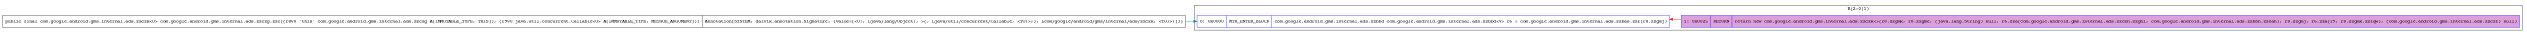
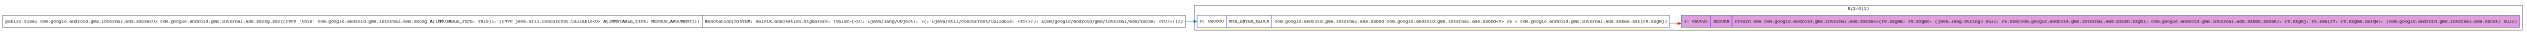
(1677, 19) -> (1674, 23)
